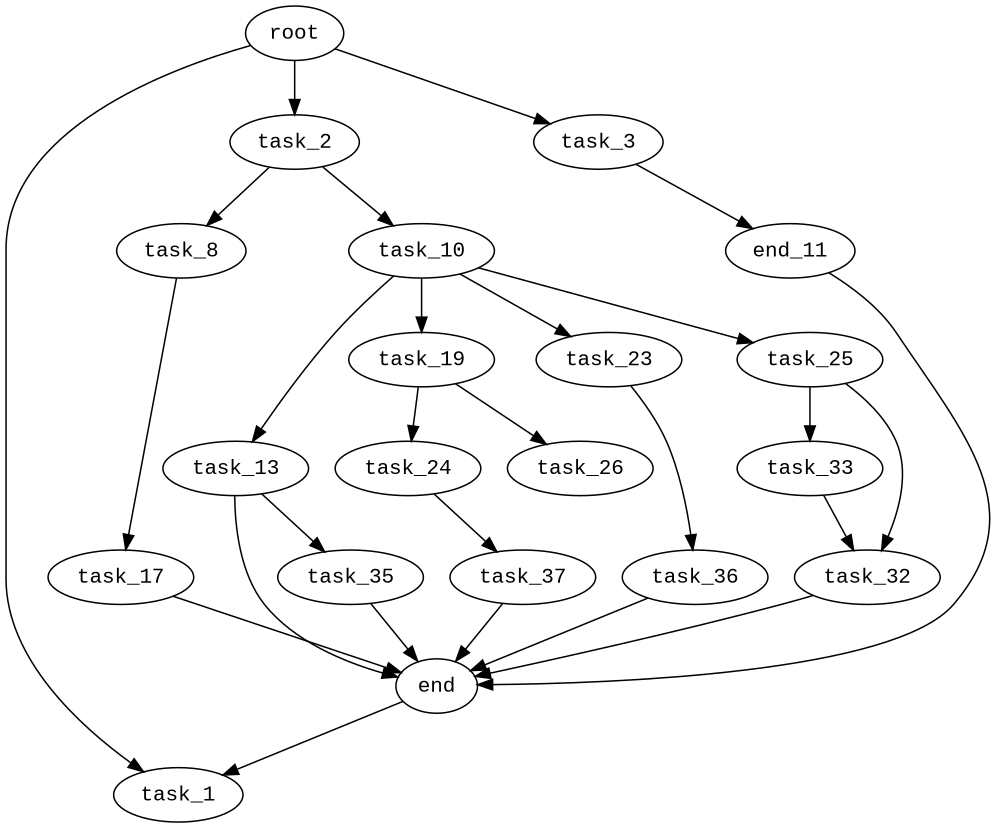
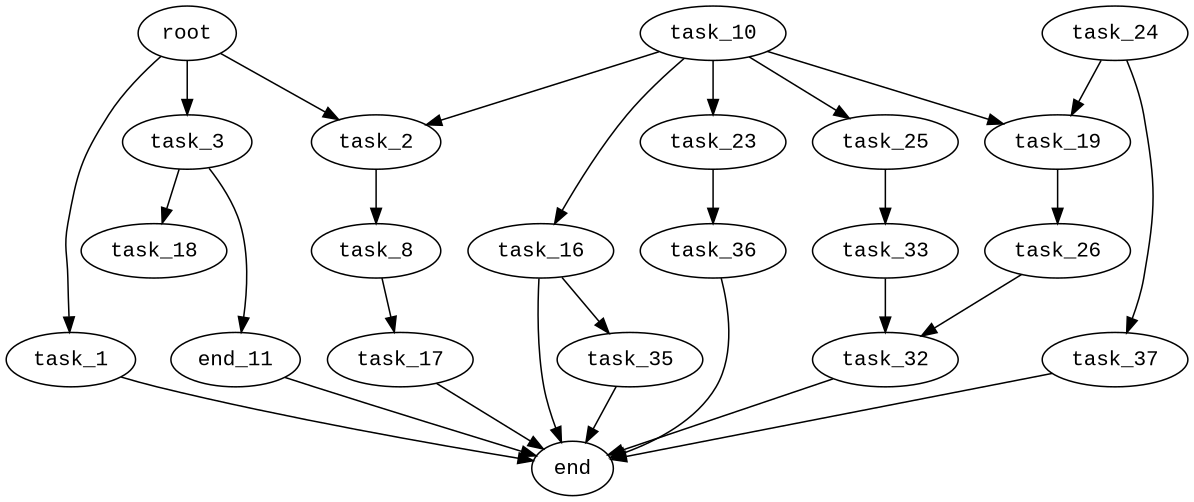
(352, 191) -> (550, 86)
none -> (154, 251)
(416, 407) -> (1090, 81)
(899, 451) -> (978, 301)
(236, 468) -> (541, 251)
(320, 735) -> (319, 422)
